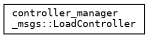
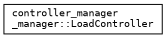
(74, 19) -> (83, 19)
